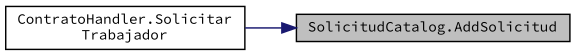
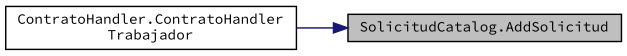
(125, 28) -> (151, 28)
